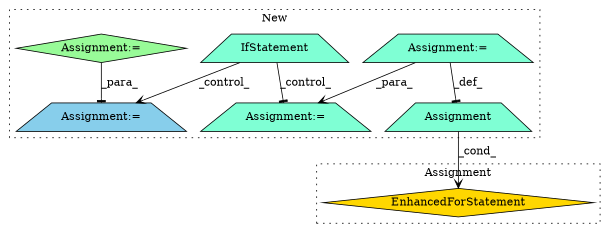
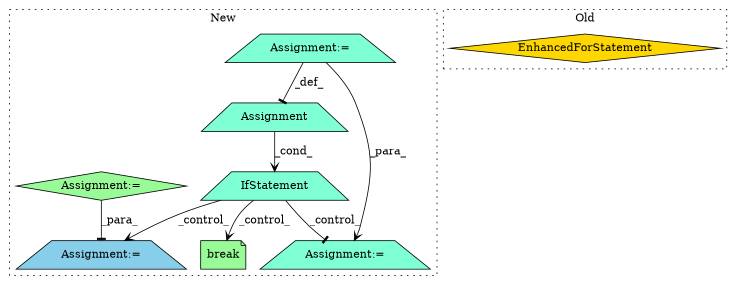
(458, 156) -> (275, 148)
(458, 173) -> (585, 19)
none -> (223, 255)
